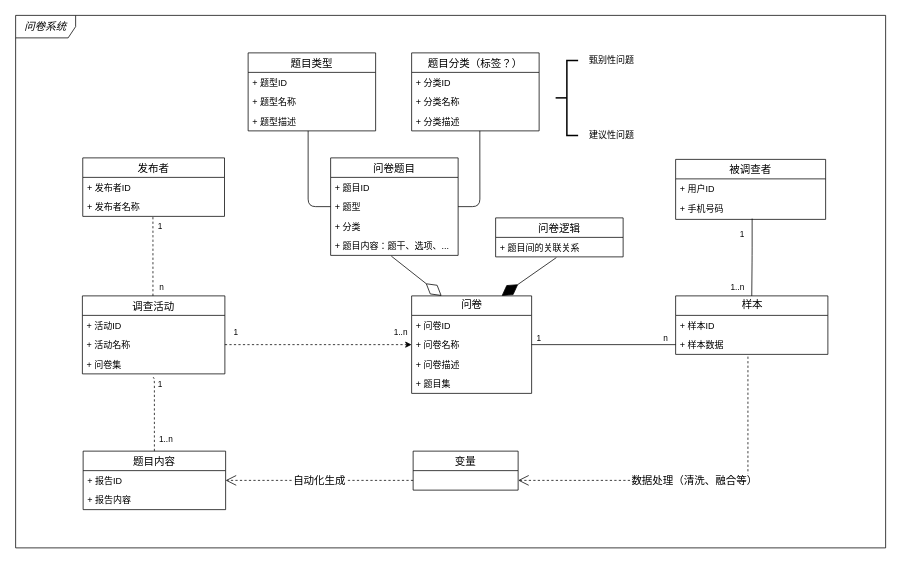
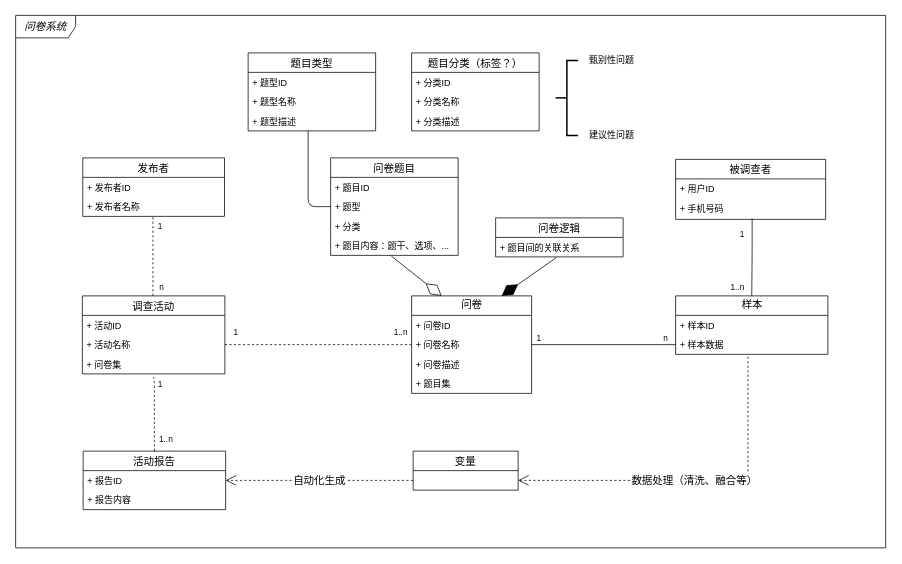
(480, 177) -> none
(405, 345) -> (407, 345)
(154, 462) -> (154, 462)
